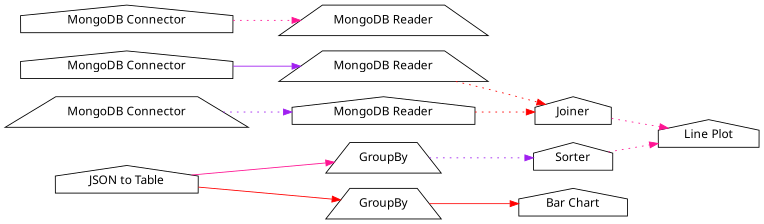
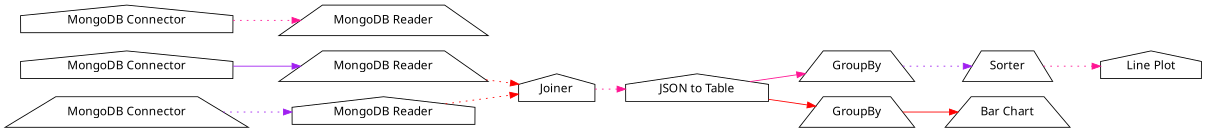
(636, 123) -> (606, 89)
(573, 158) -> (1008, 66)
(573, 204) -> (1008, 112)
